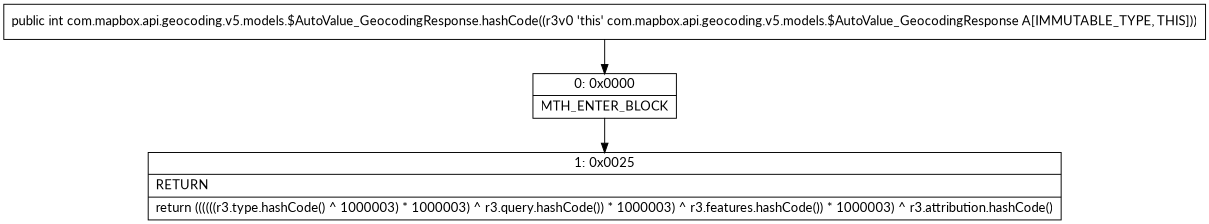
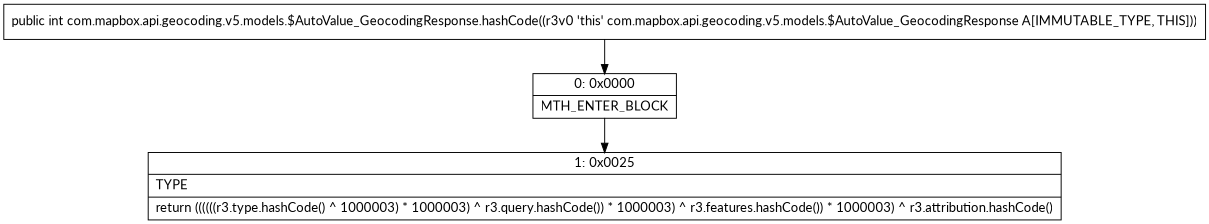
(182, 185) -> (172, 185)
